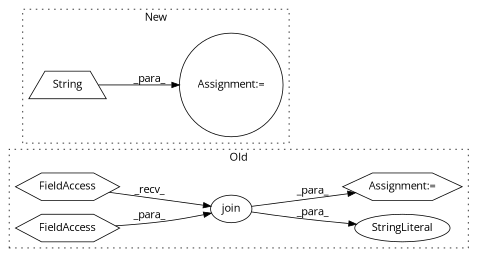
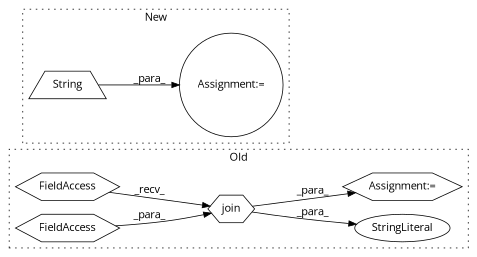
(231, 209) -> (231, 209)
